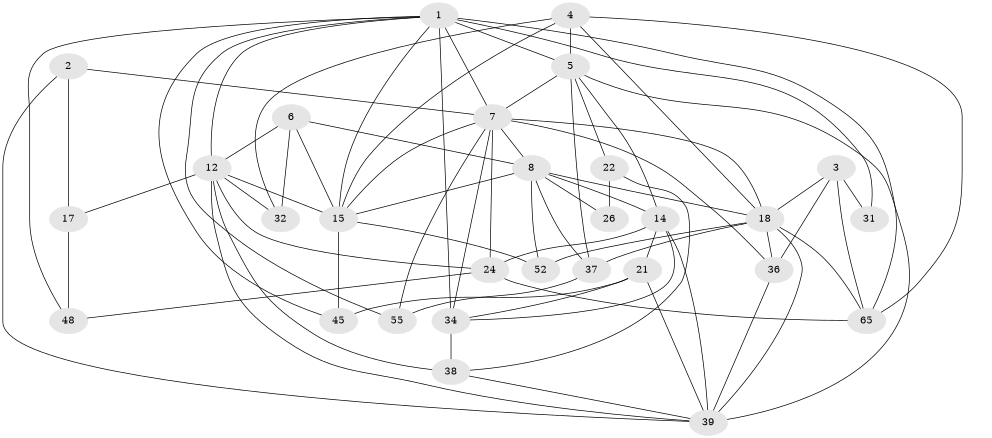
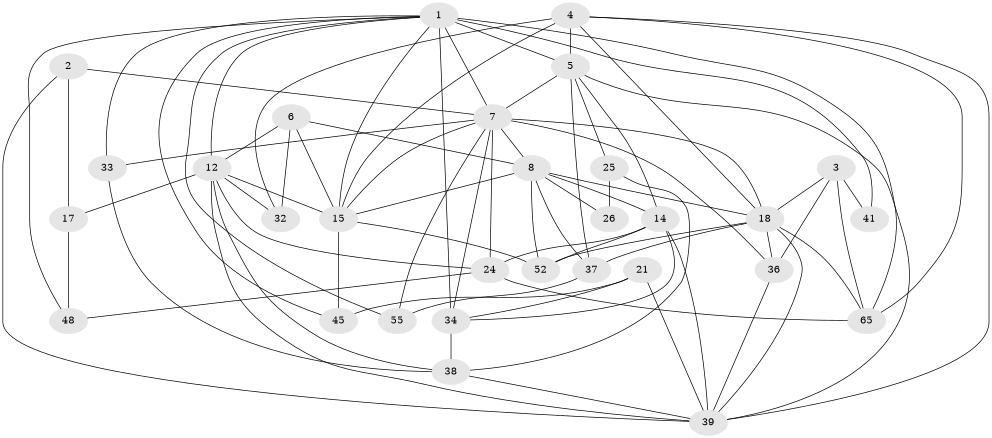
none -> (989, 147)
none -> (107, 168)
(609, 168) -> (609, 168)
(870, 219) -> (870, 219)
(651, 244) -> (601, 245)
